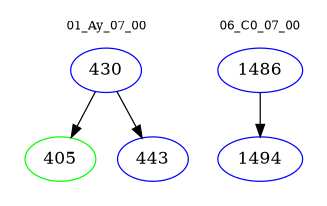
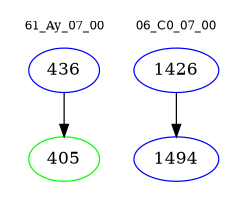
(107, 27) -> (65, 27)
(106, 70) -> (64, 70)
(260, 70) -> (176, 70)
(153, 159) -> none
